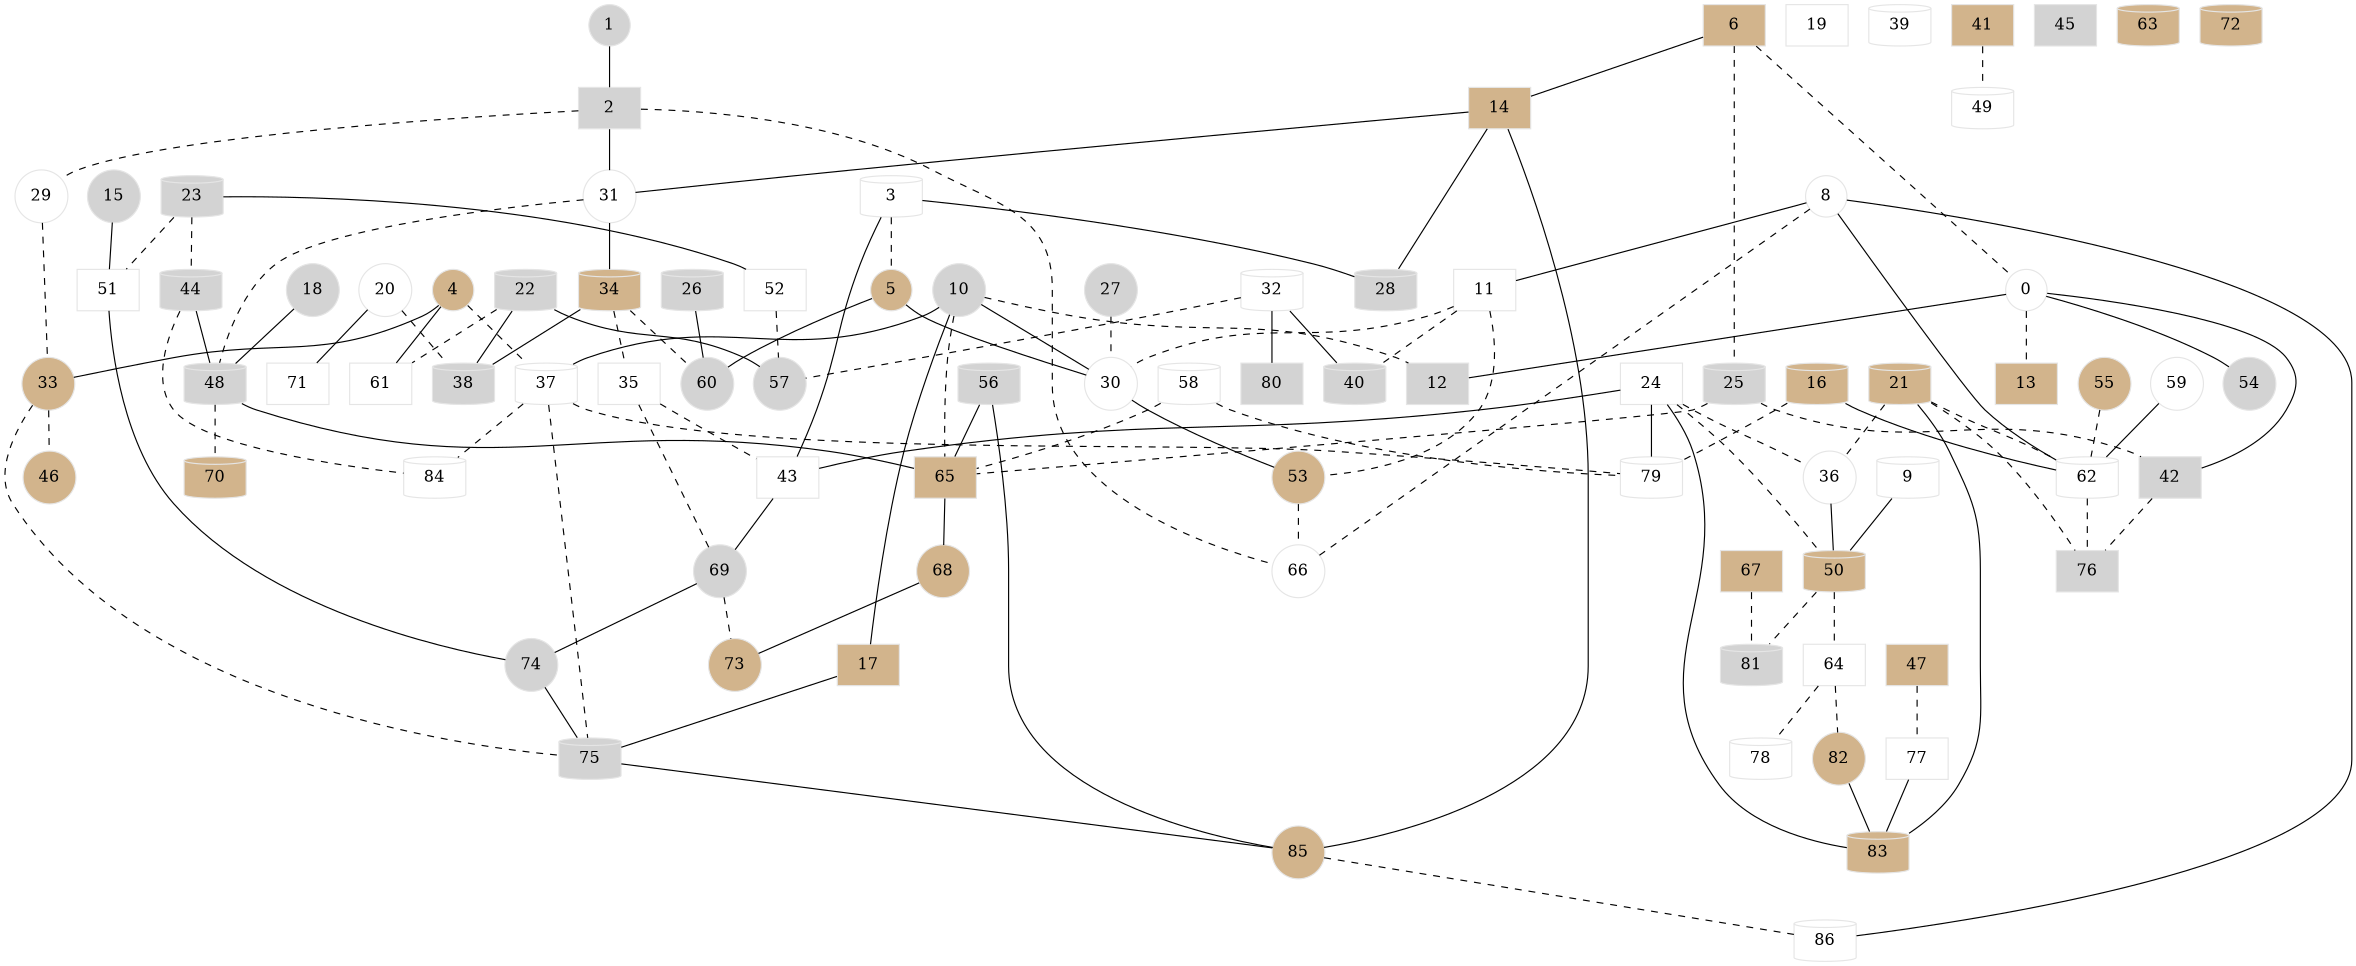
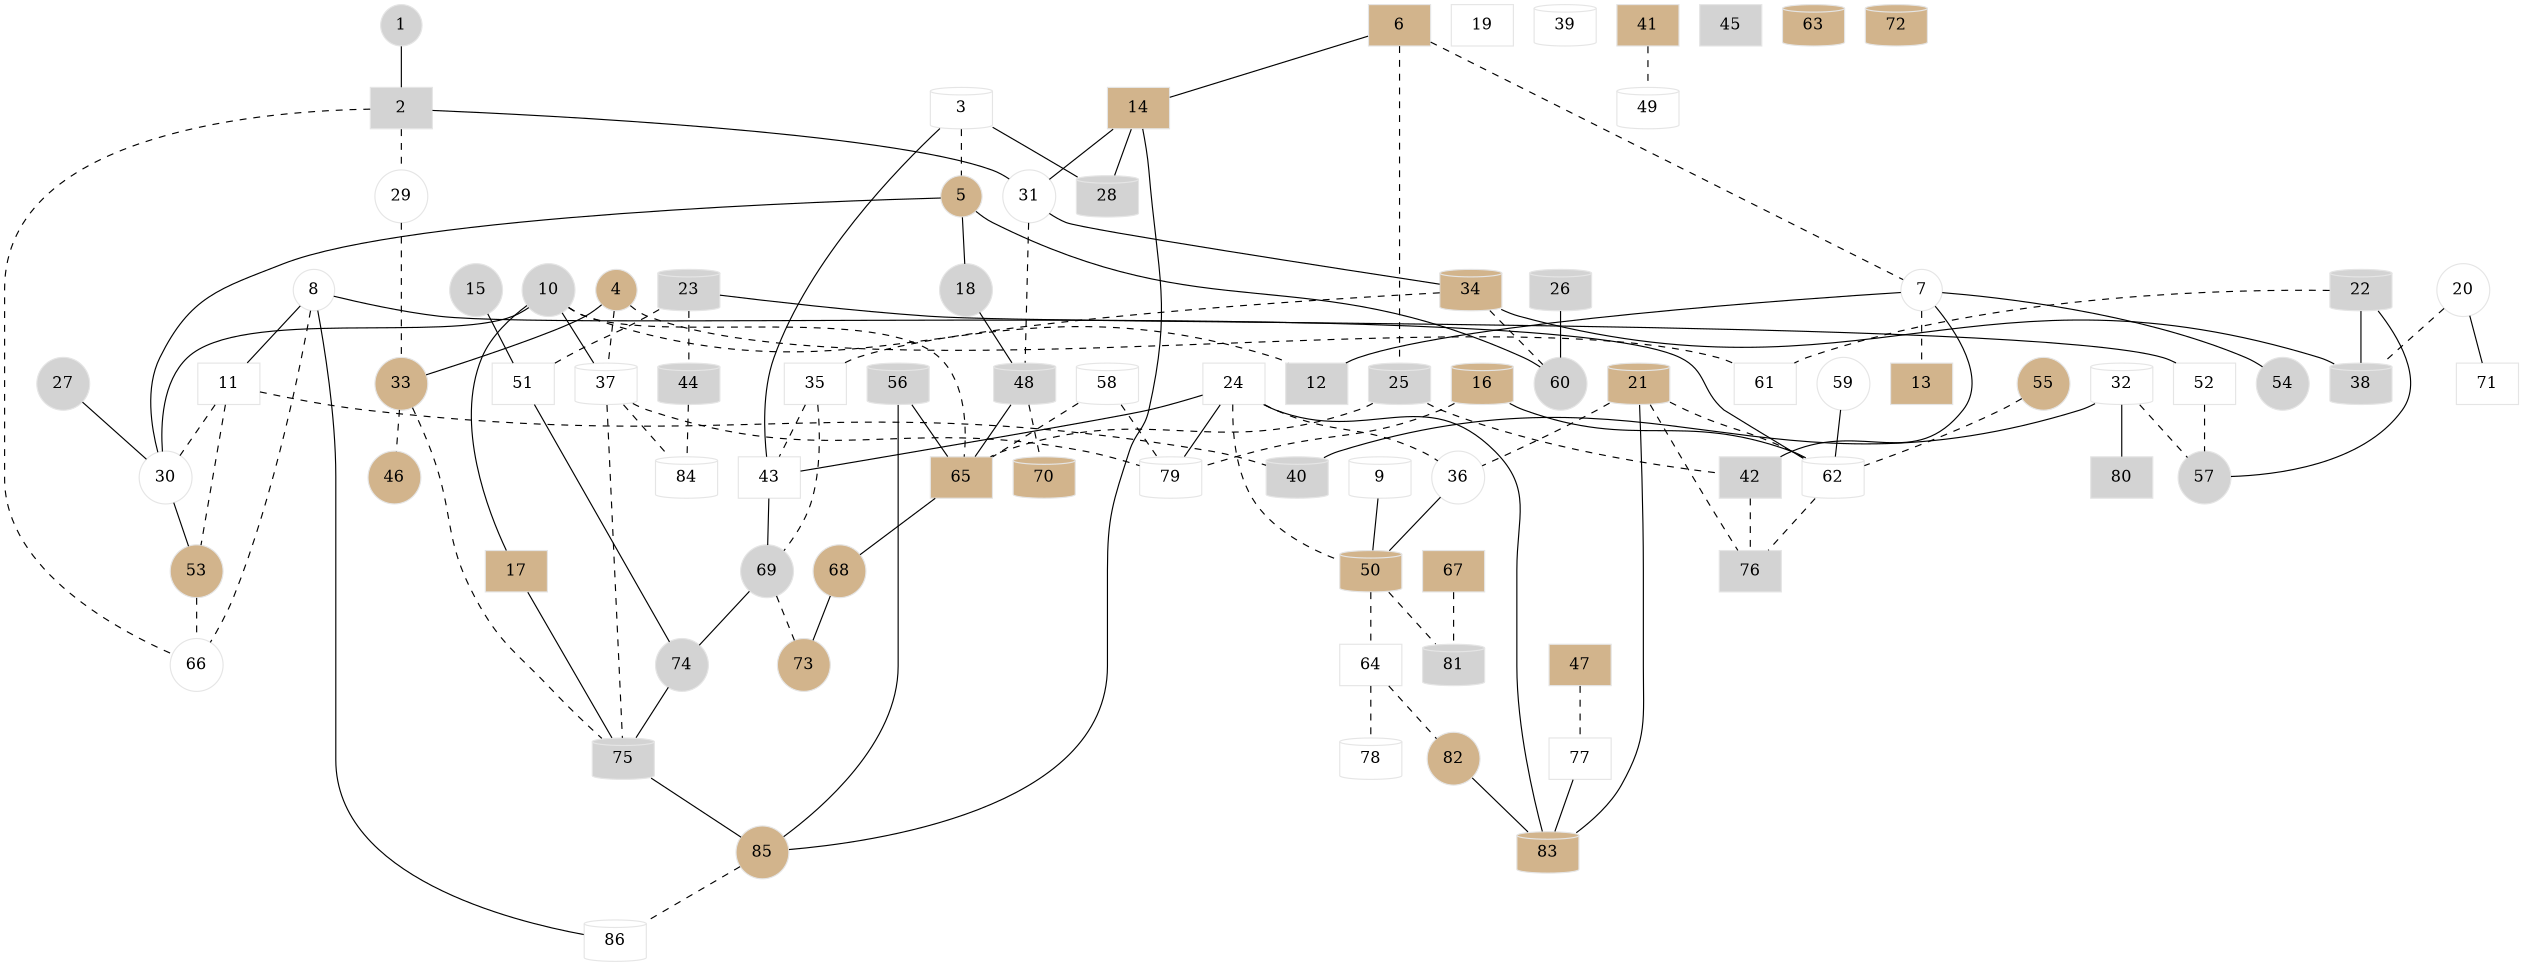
none -> (964, 241)
(2026, 290) -> (1922, 290)
(203, 337) -> none
(1111, 337) -> (114, 431)
(415, 339) -> (1180, 345)
